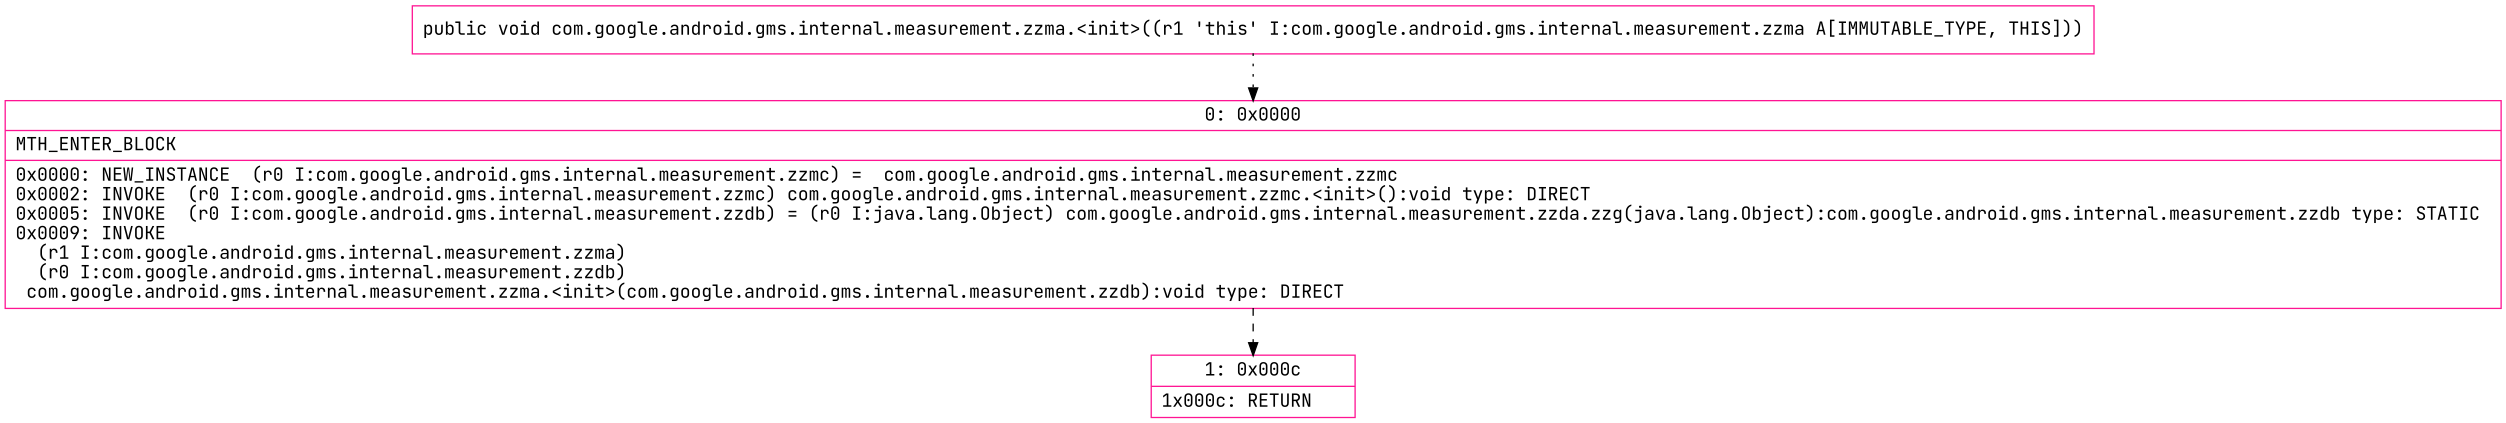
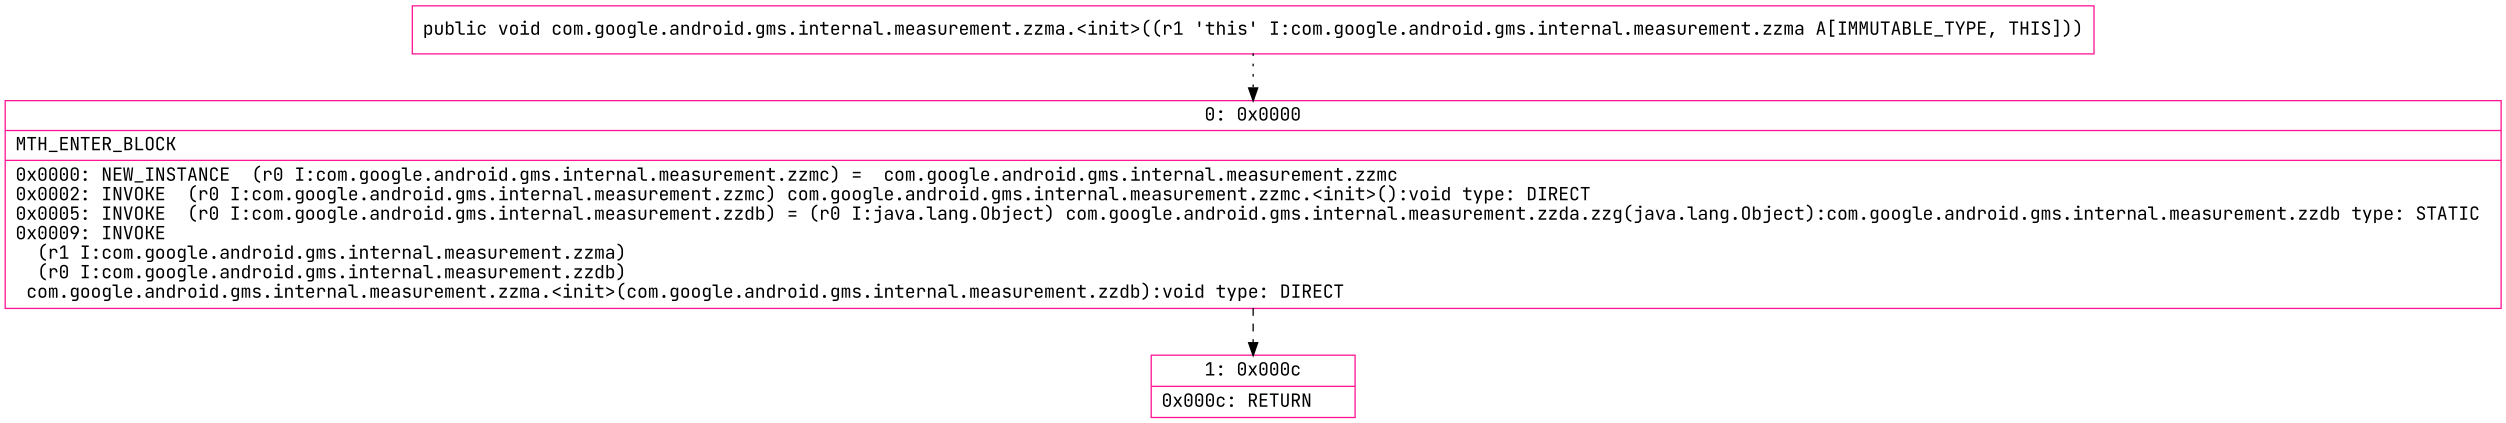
(1253, 401) -> (1253, 401)
